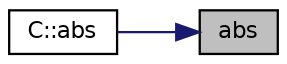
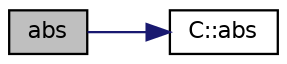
(147, 32) -> (117, 32)
